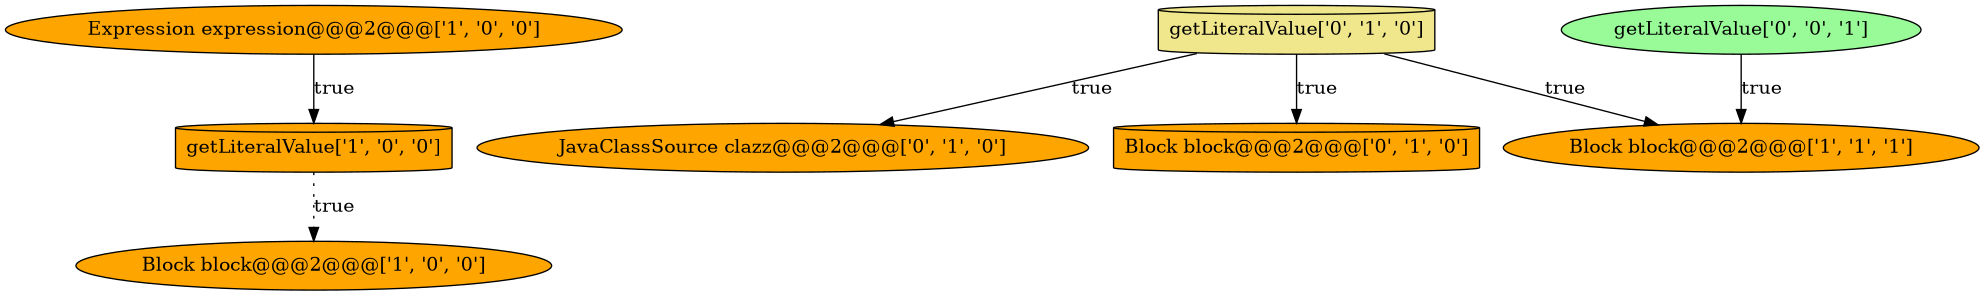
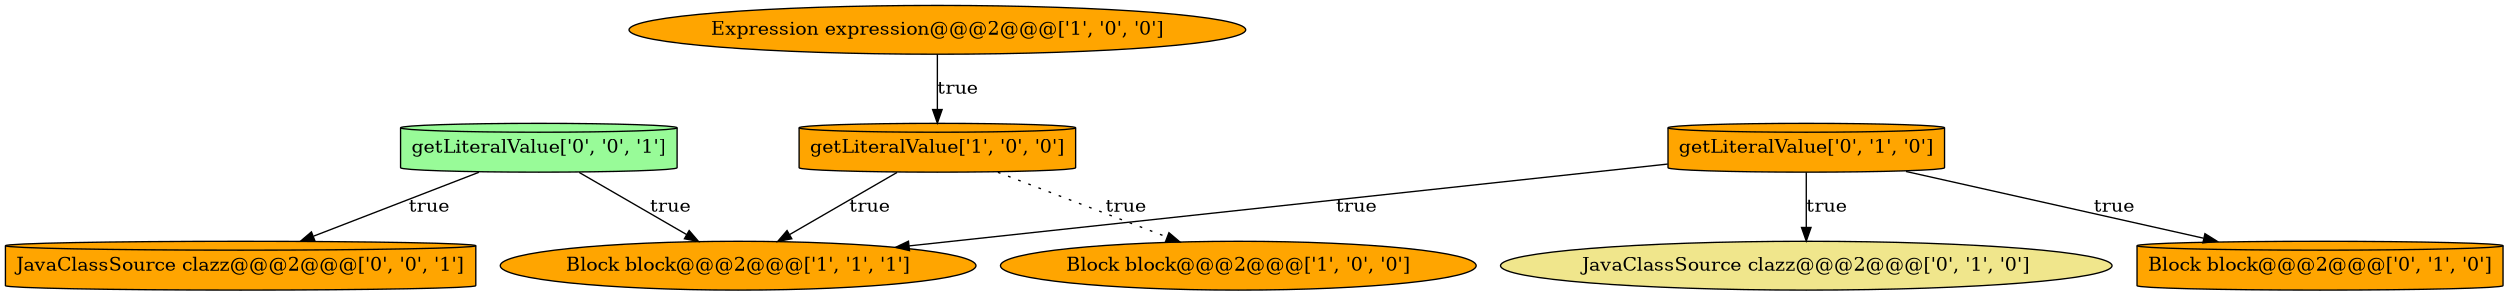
(1297, 30) -> (1806, 148)
(1741, 30) -> (539, 148)
(783, 148) -> (1806, 266)
none -> (843, 204)
none -> (241, 266)
